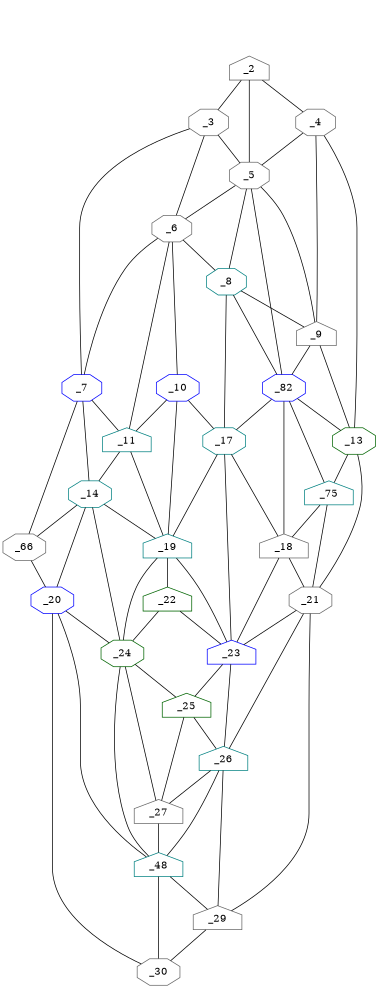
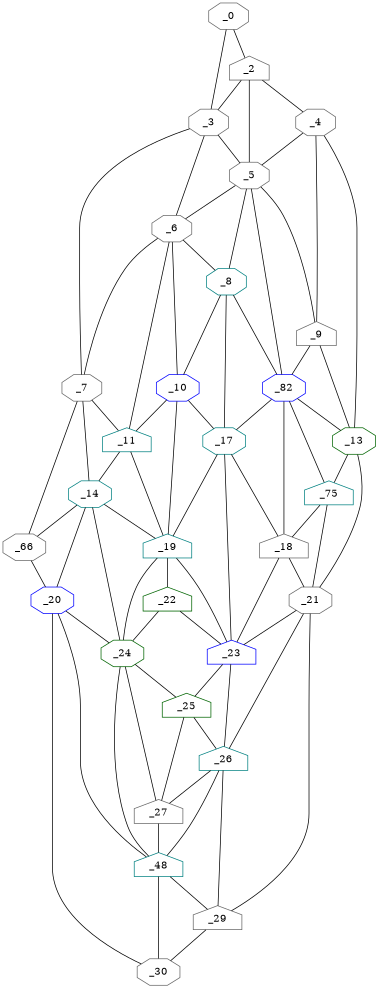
none -> (229, 16)
(277, 312) -> (202, 335)
(82, 388) -> (82, 388)
